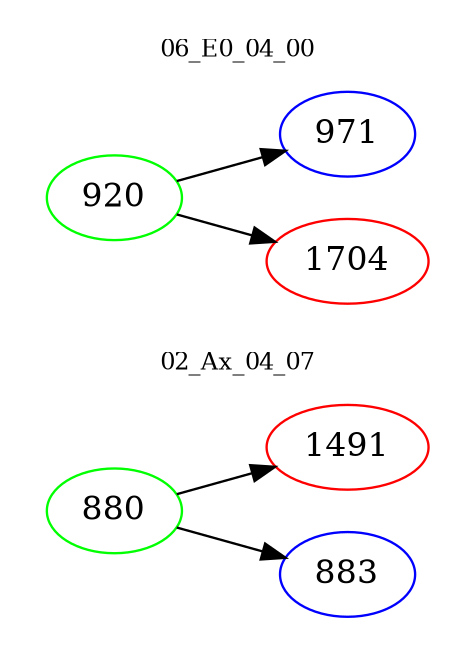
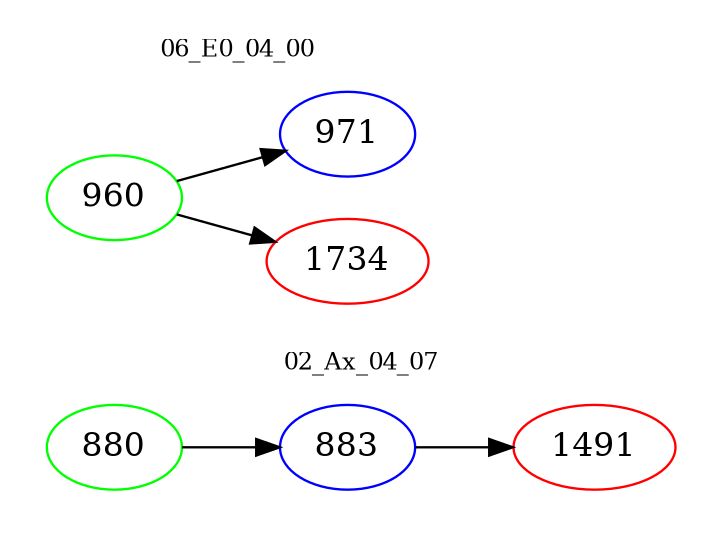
(114, 198) -> (114, 198)
(348, 261) -> (348, 261)
(215, 484) -> (452, 447)
